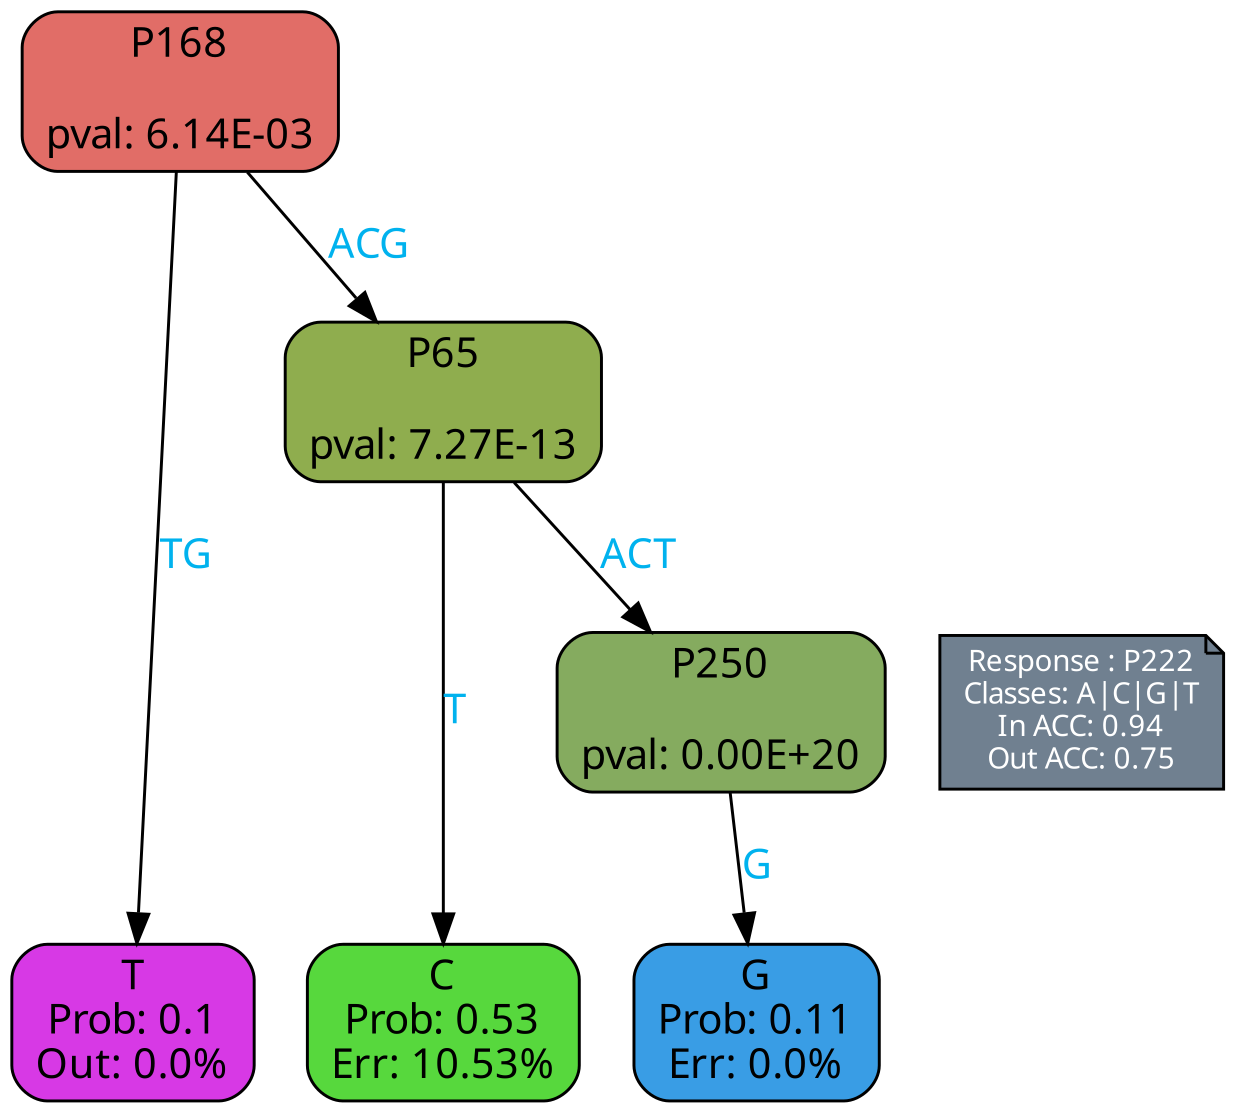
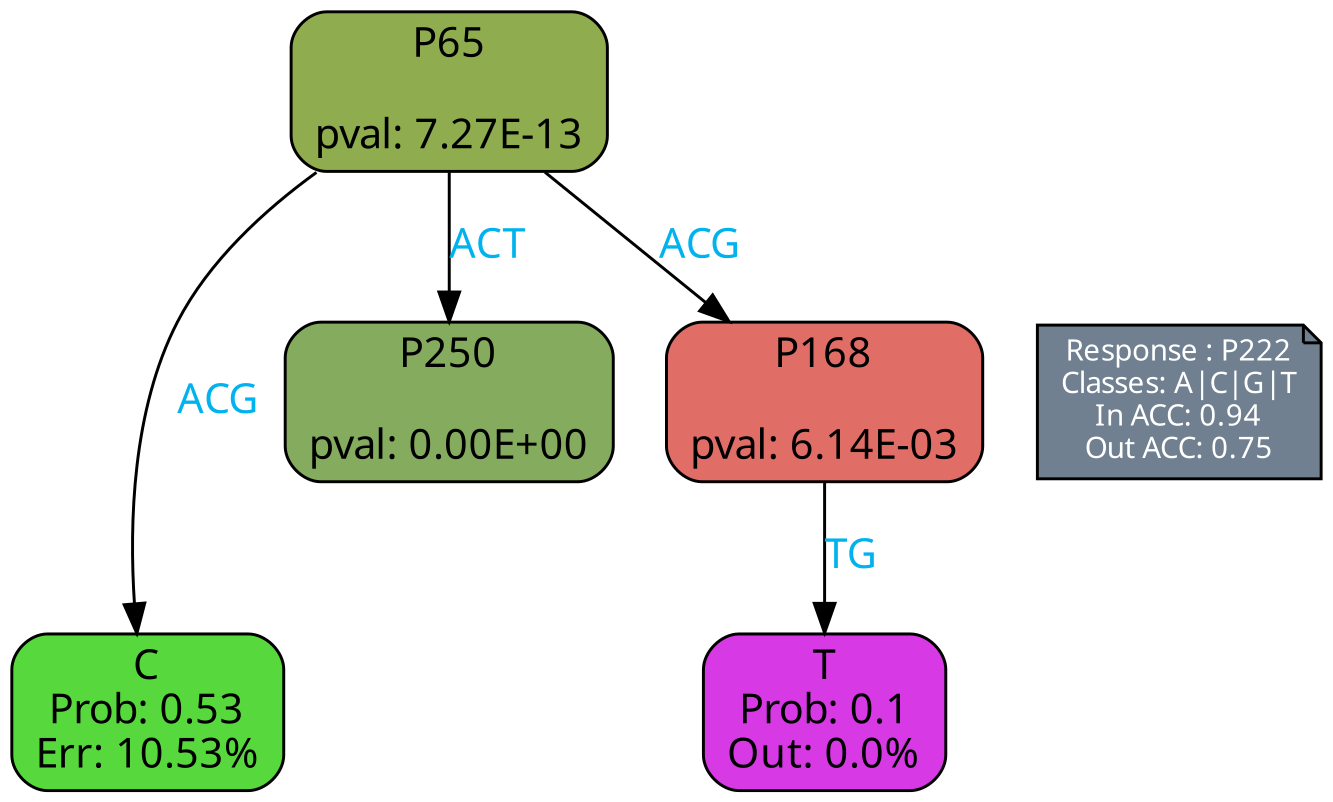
(302, 235) -> (625, 237)
(455, 712) -> (219, 402)
(721, 712) -> (449, 402)
(757, 1023) -> none
